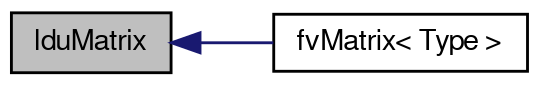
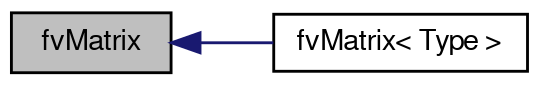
(91, 43) -> (91, 43)
